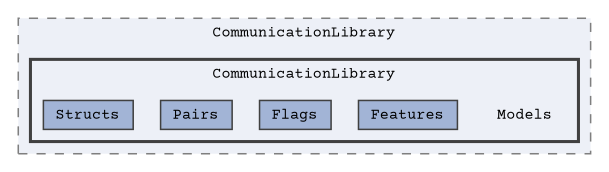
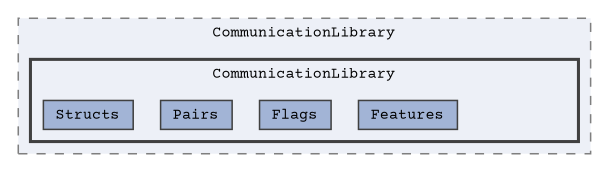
(525, 115) -> none
